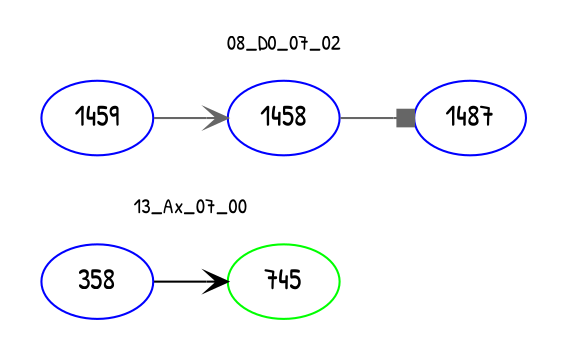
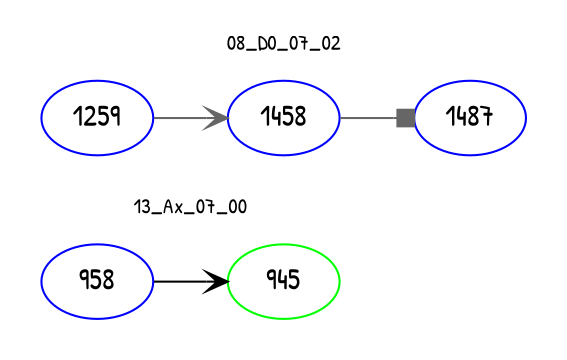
(97, 118) -> (97, 118)
(97, 282) -> (97, 282)
(284, 282) -> (284, 282)
